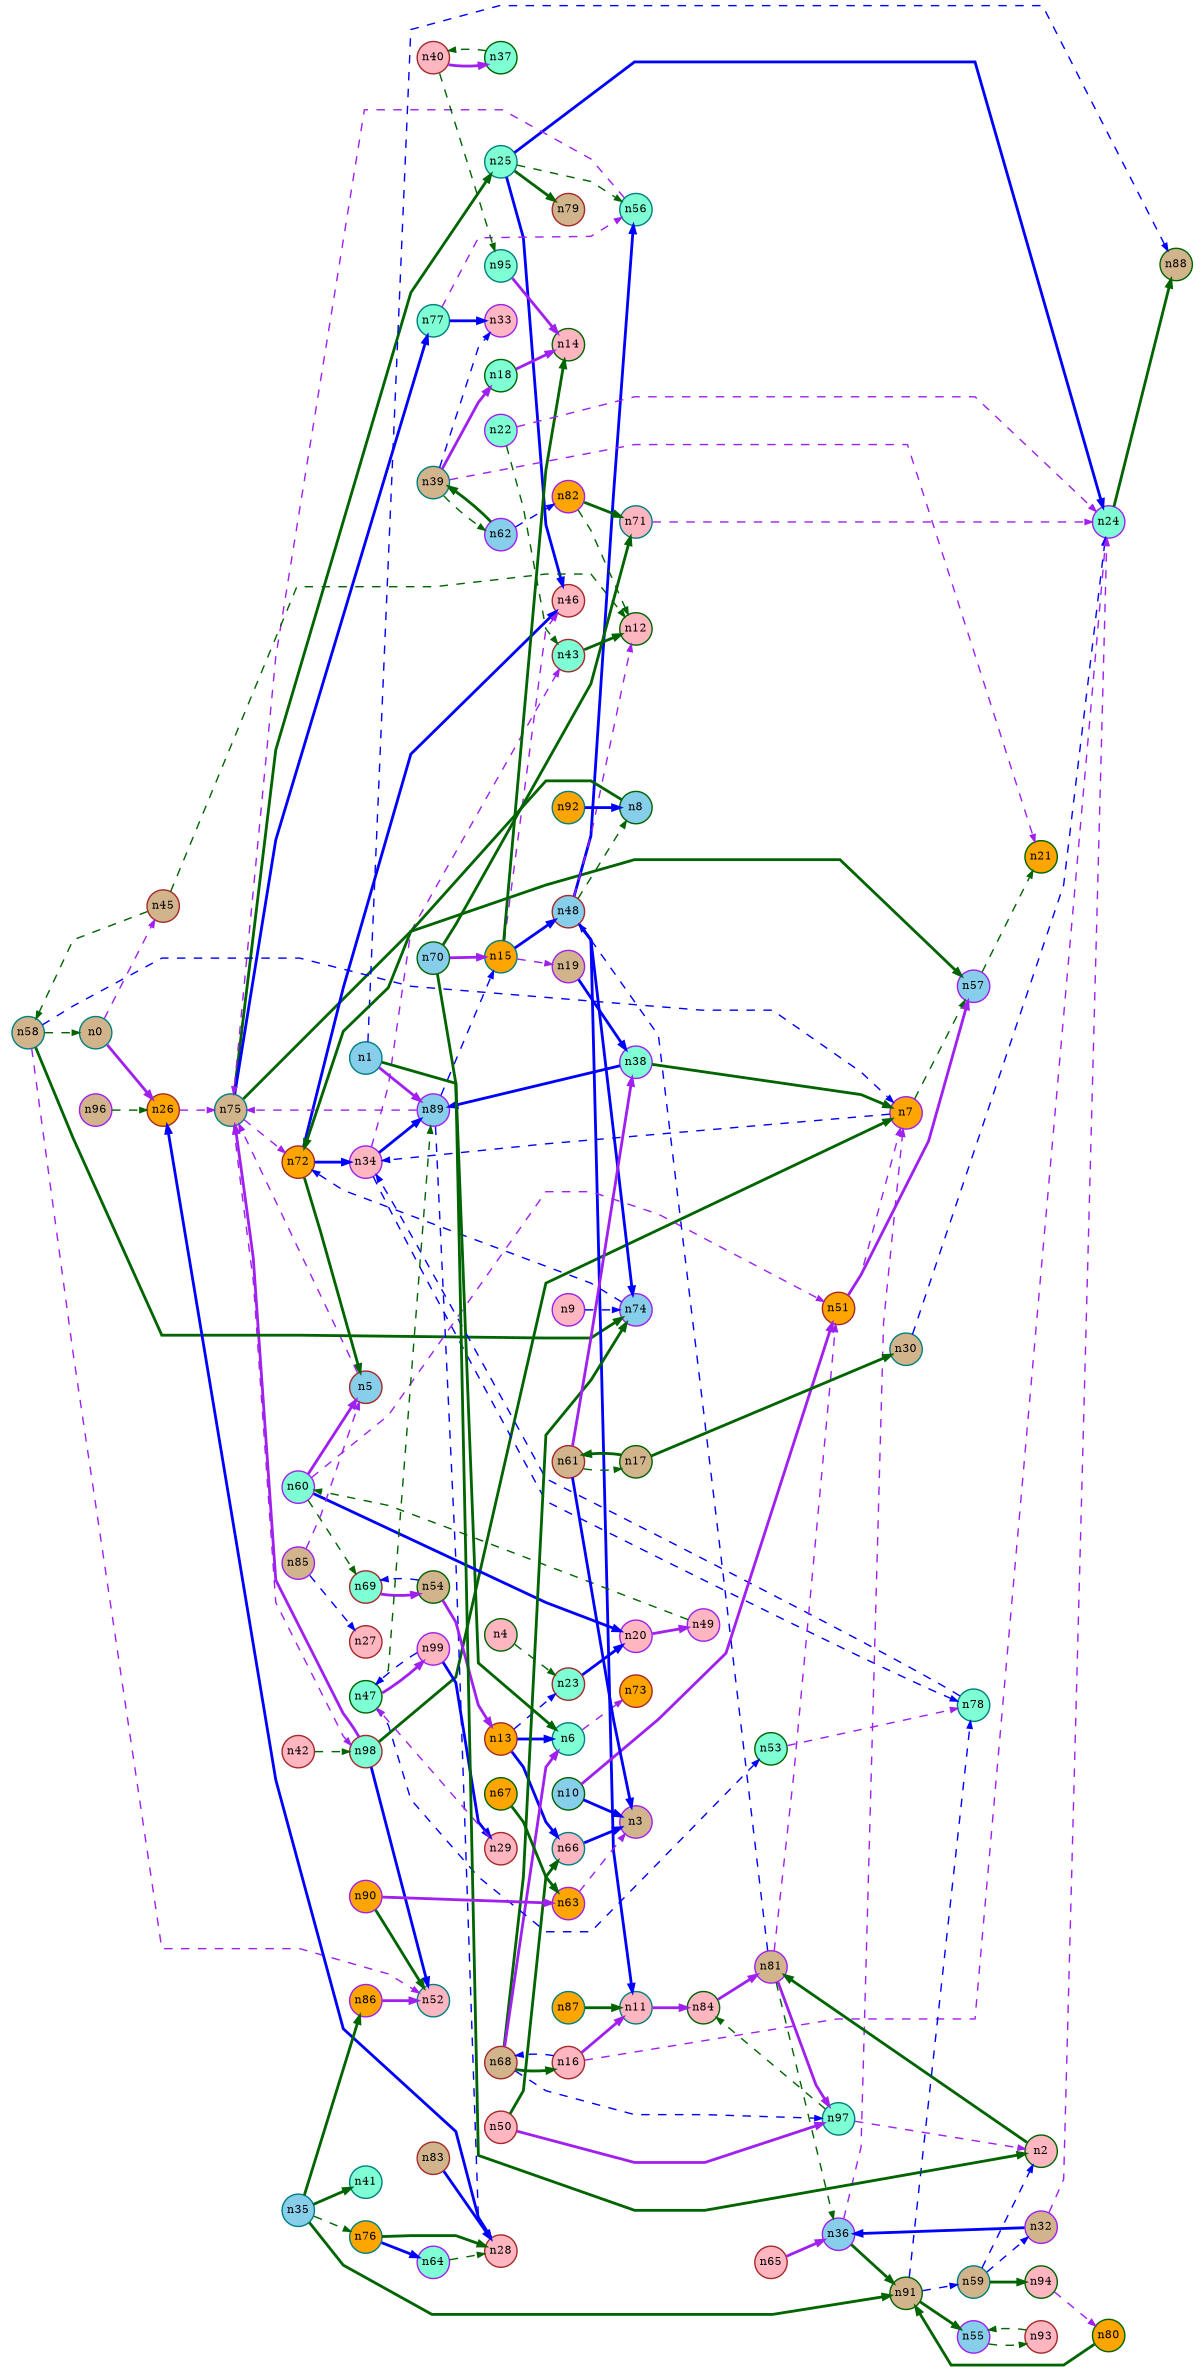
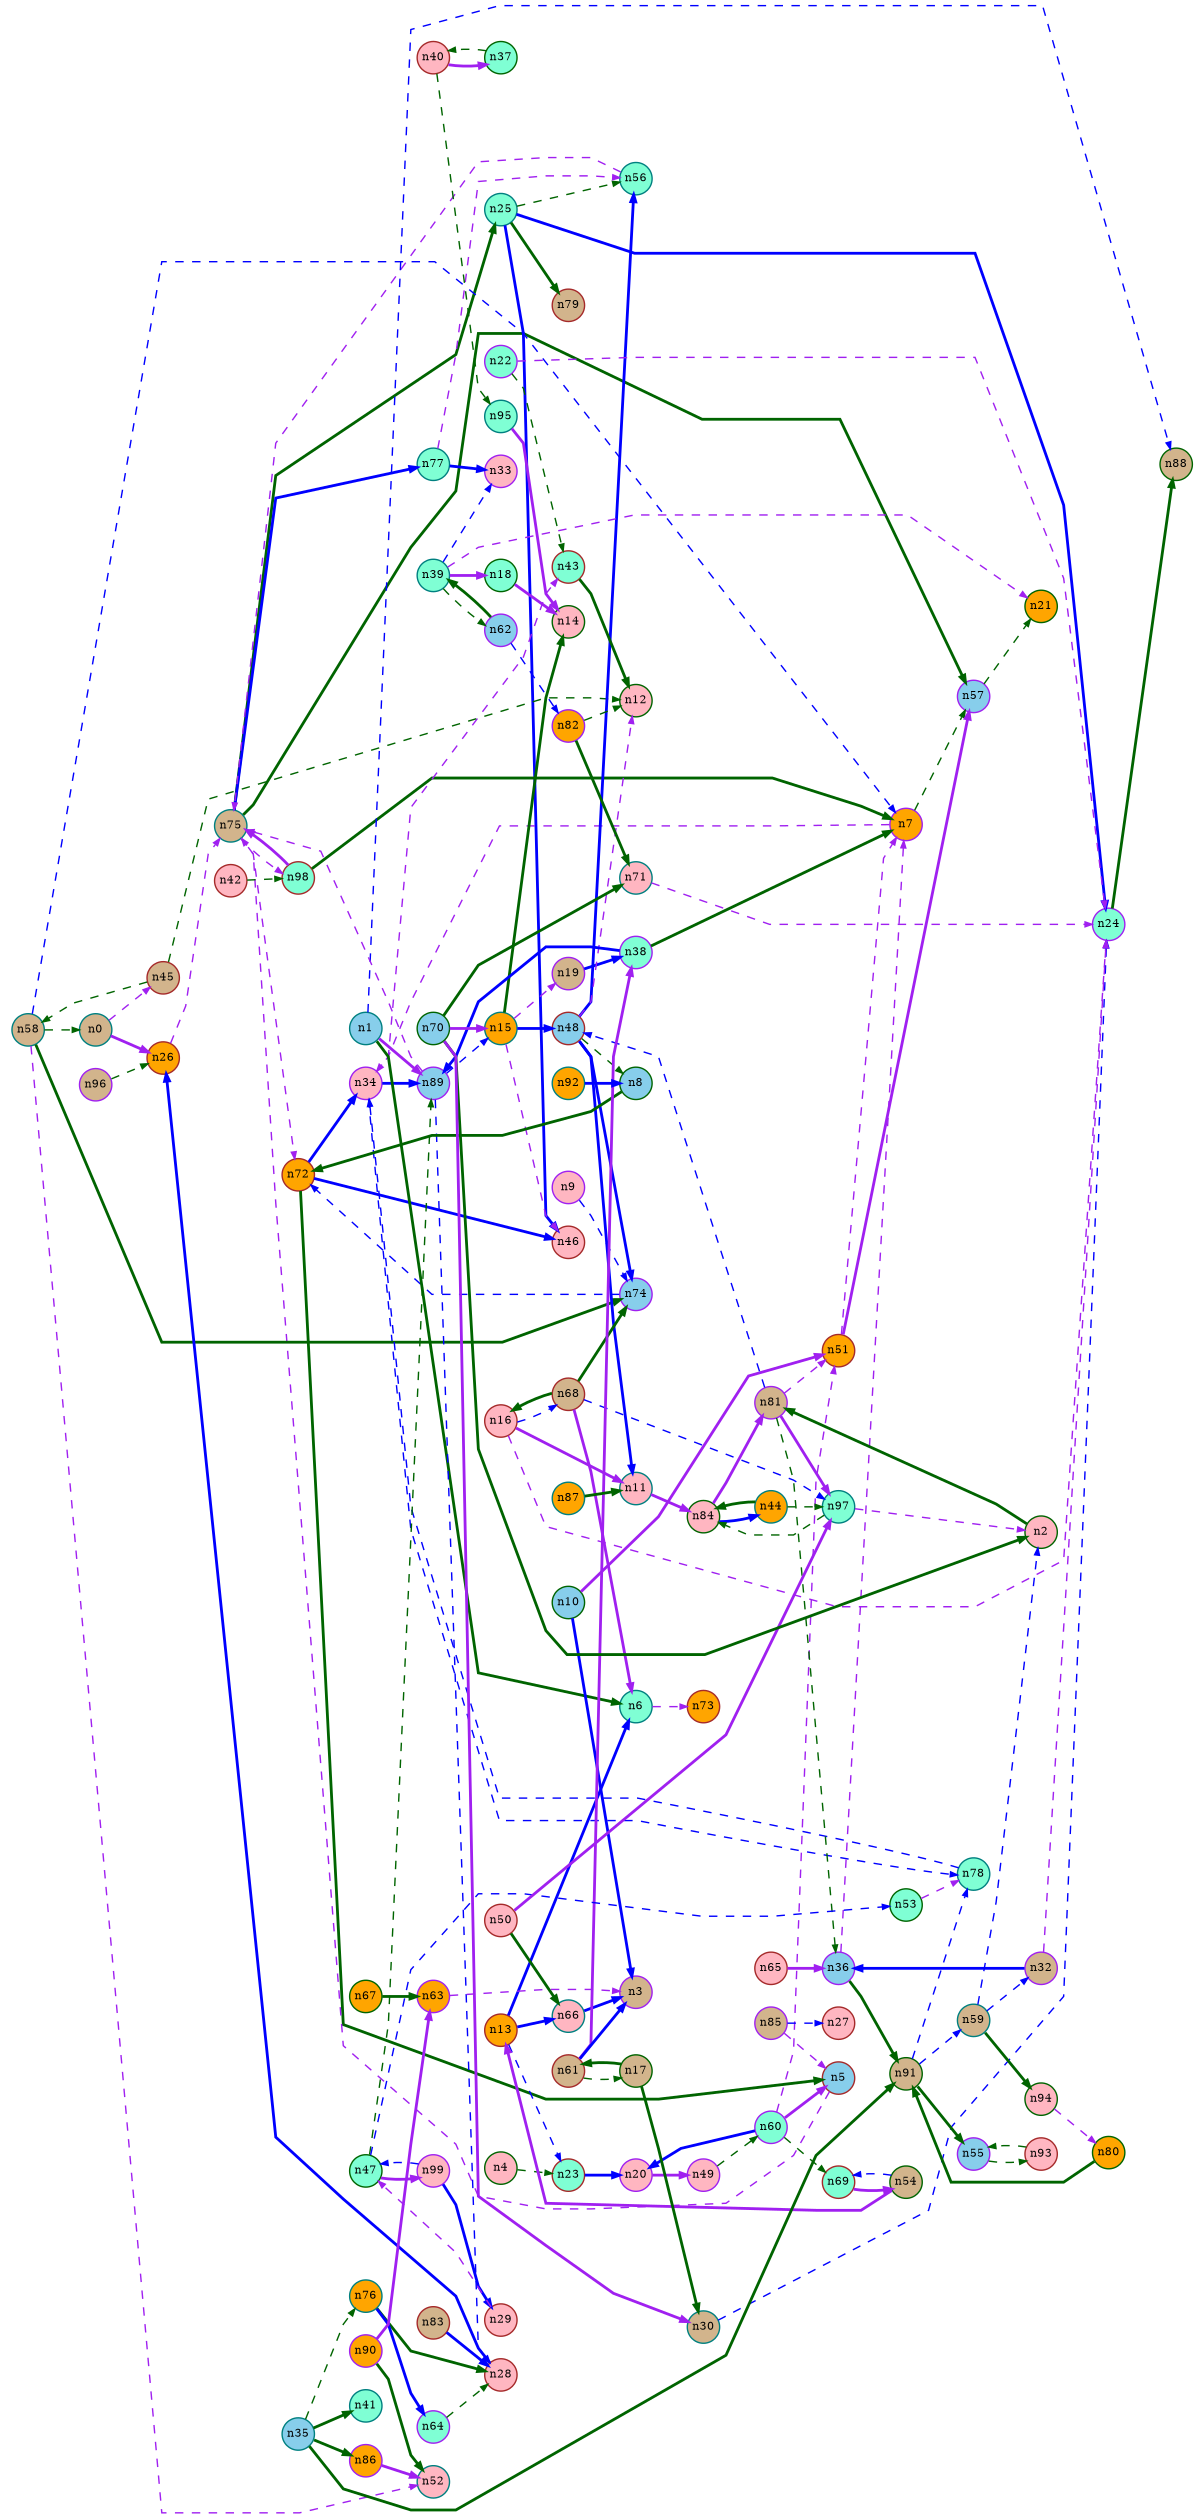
(433, 483) -> (433, 575)
(640, 1136) -> (561, 826)
none -> (771, 1507)
none -> (470, 1771)
(399, 1873) -> none
